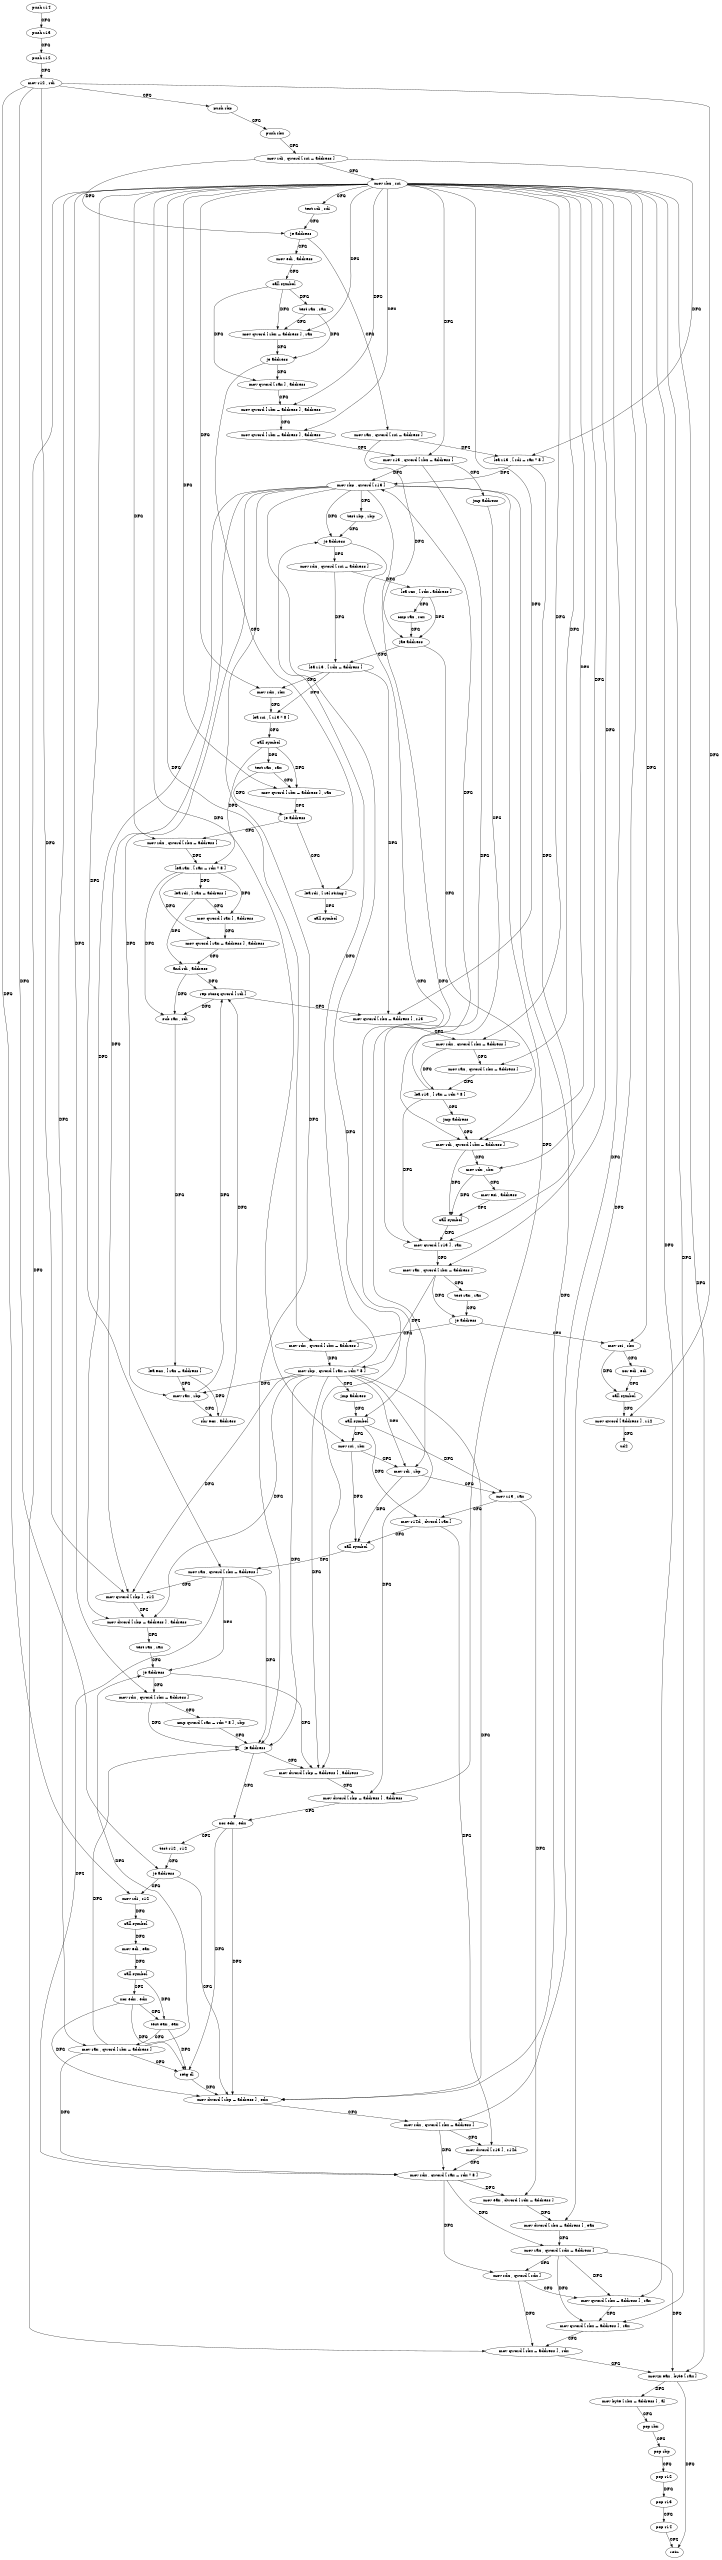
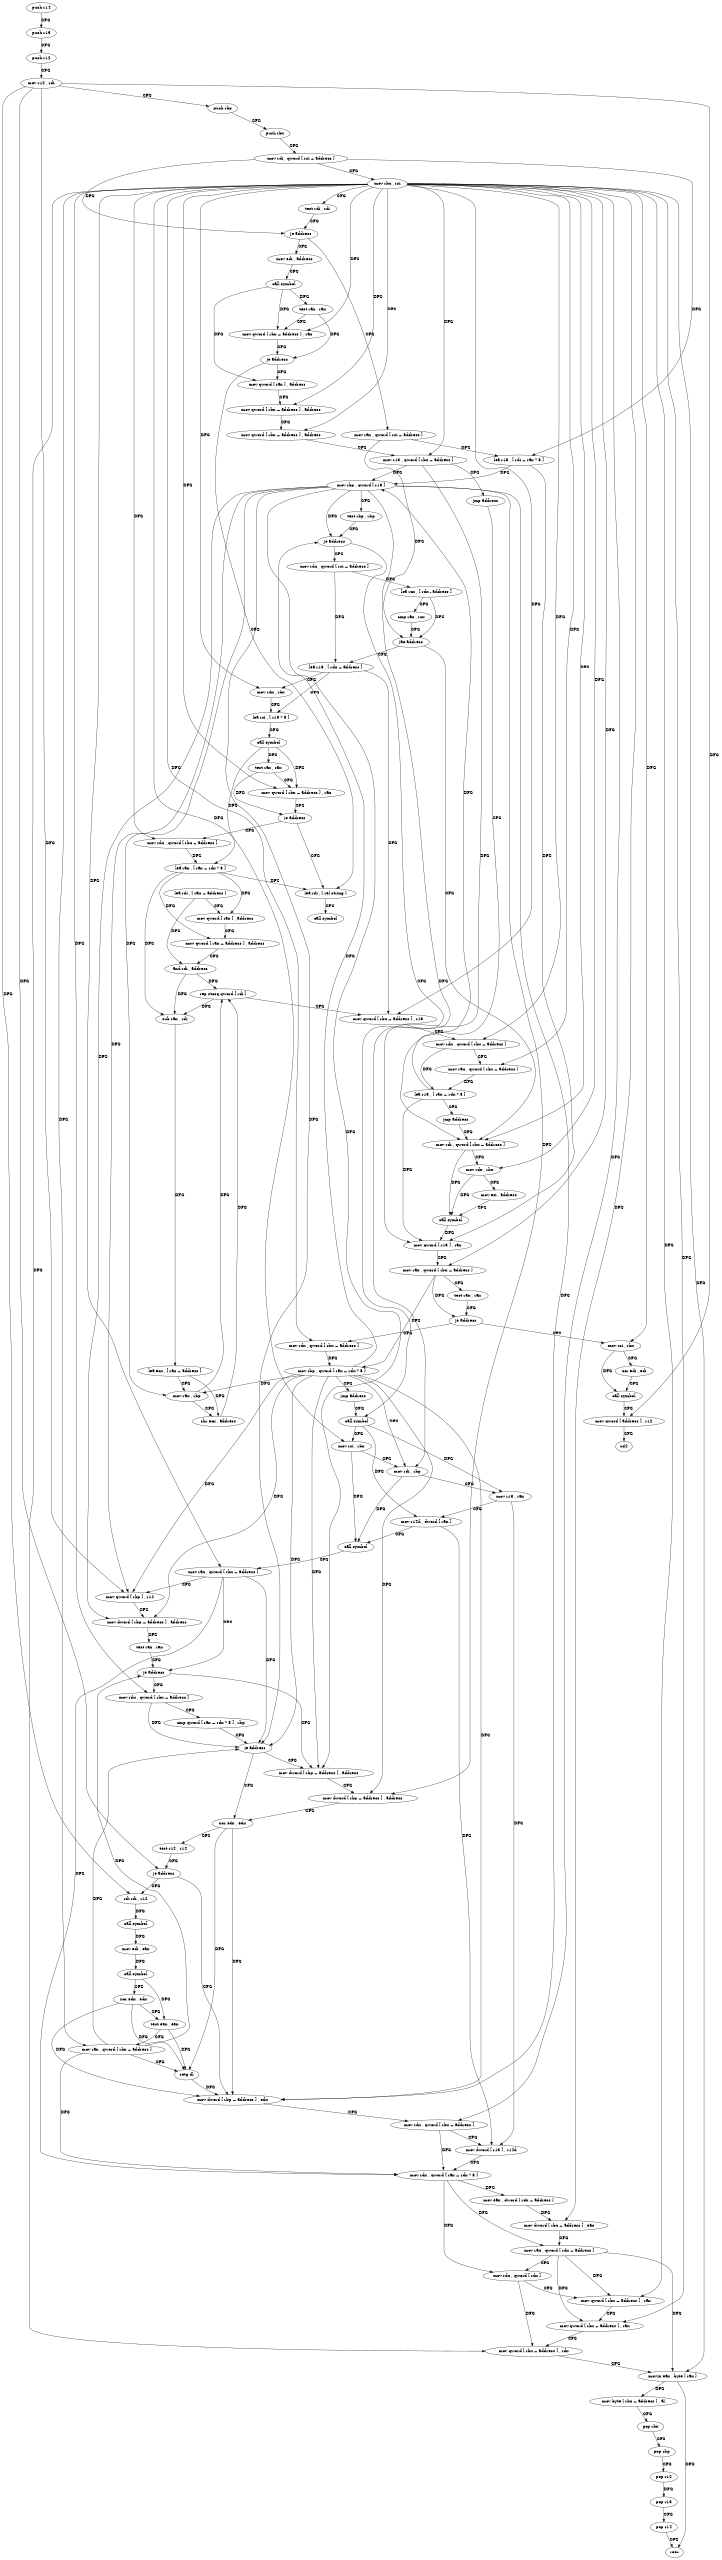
(200, 880) -> (262, 881)
(536, 1845) -> (514, 1825)
(136, 1899) -> (136, 1899)
